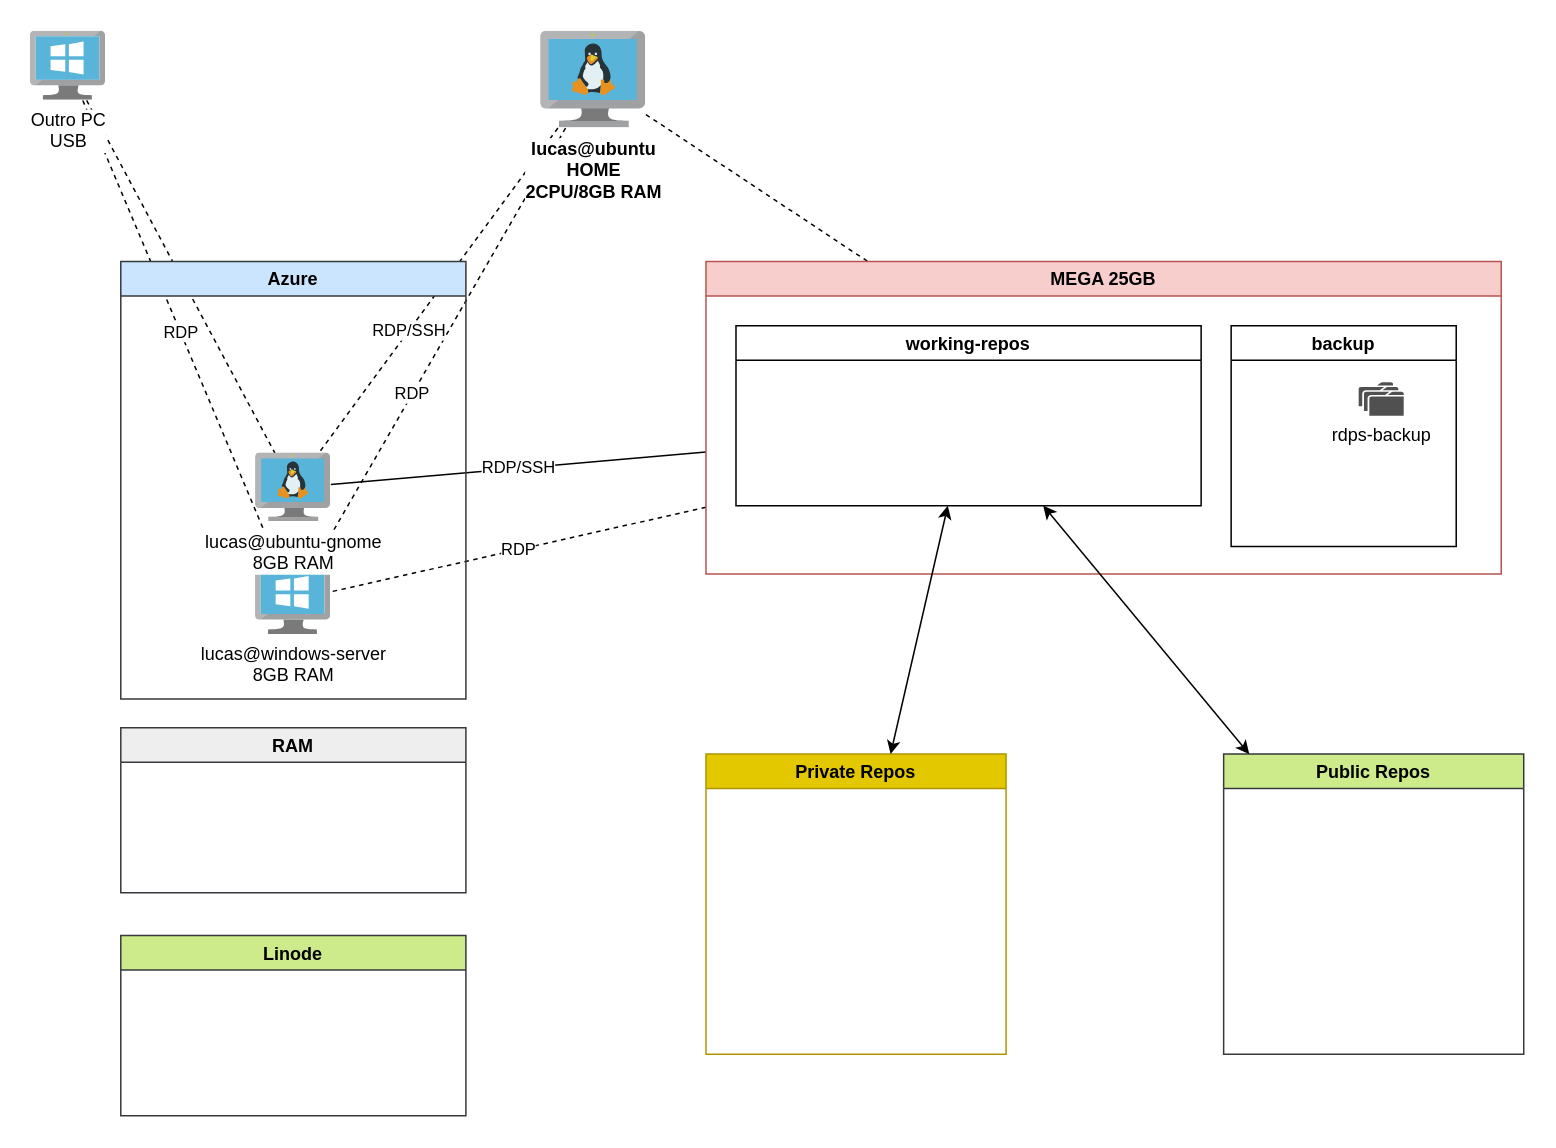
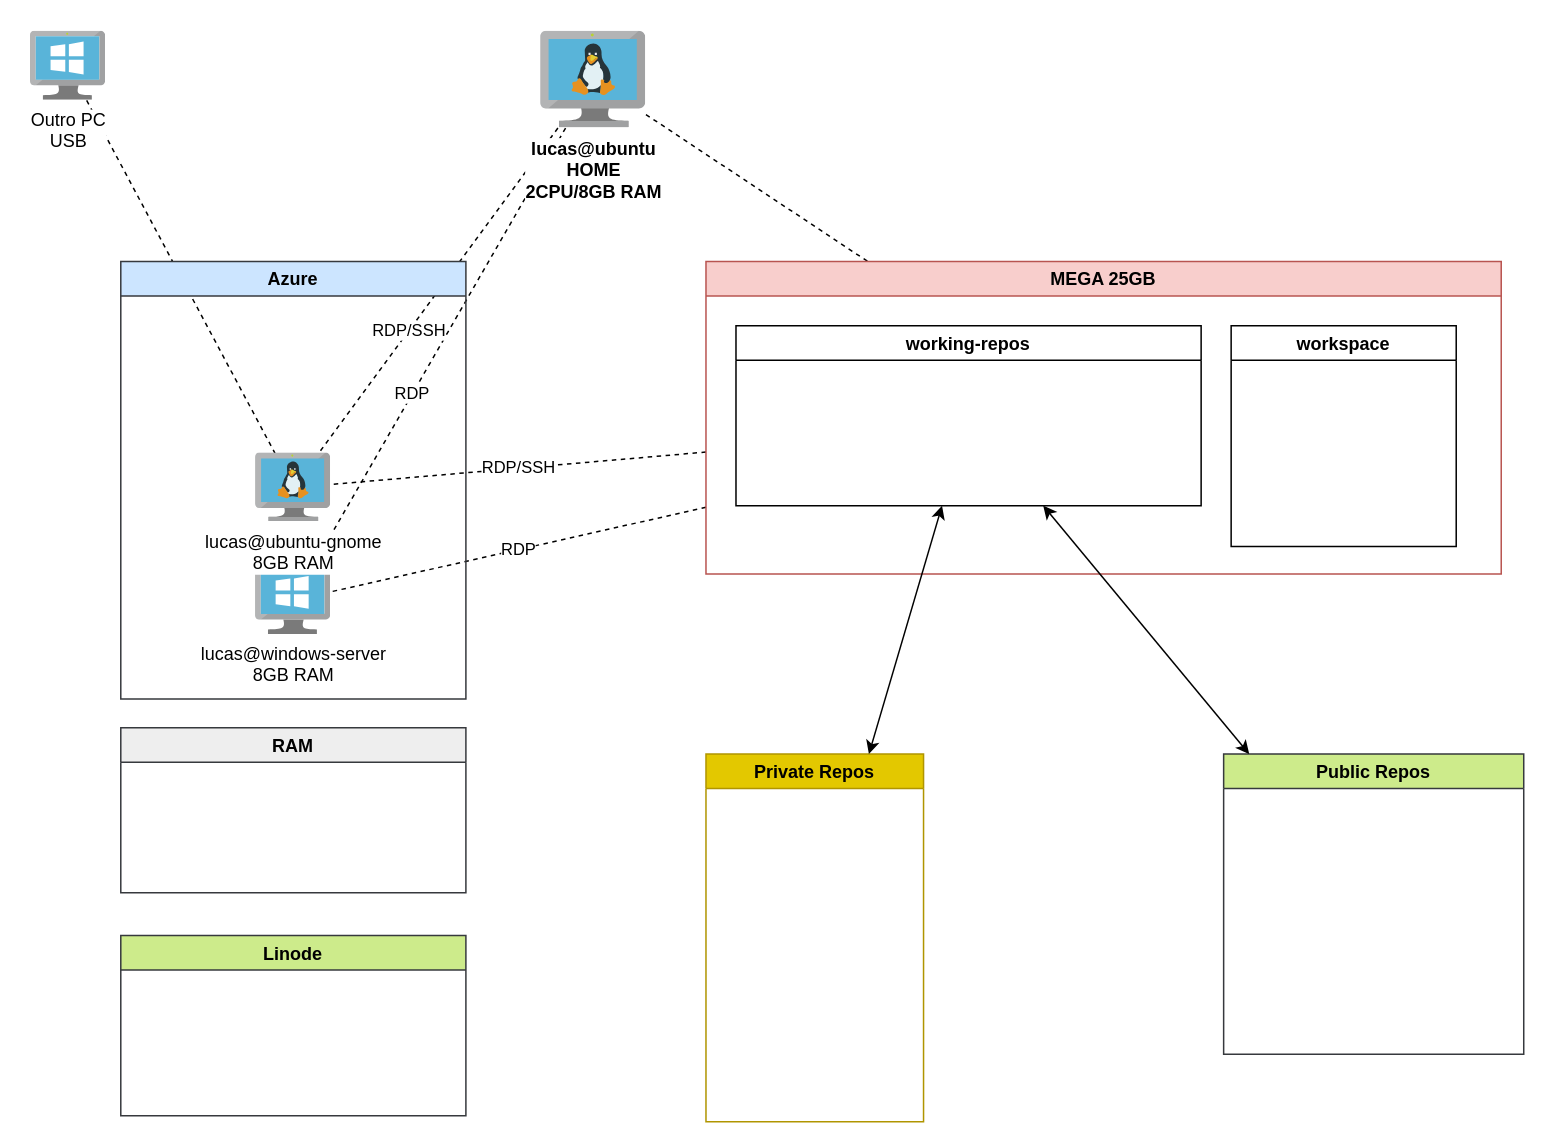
(1343, 343) -> (1343, 343)
(1381, 399) -> none
(215, 413) -> none
(628, 459) -> (628, 459)
(856, 904) -> (815, 938)
